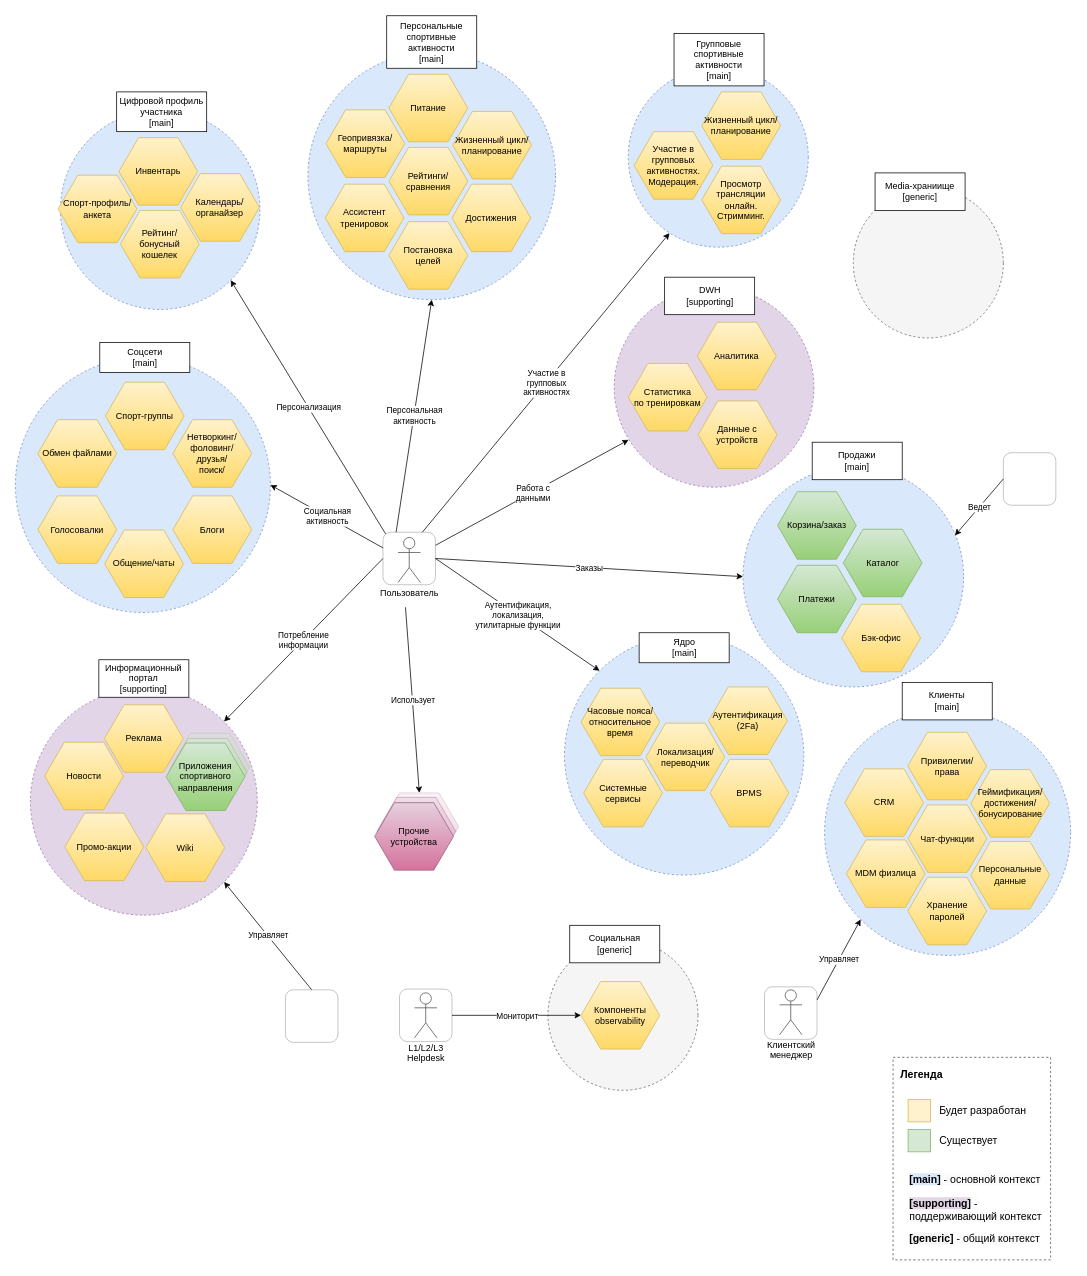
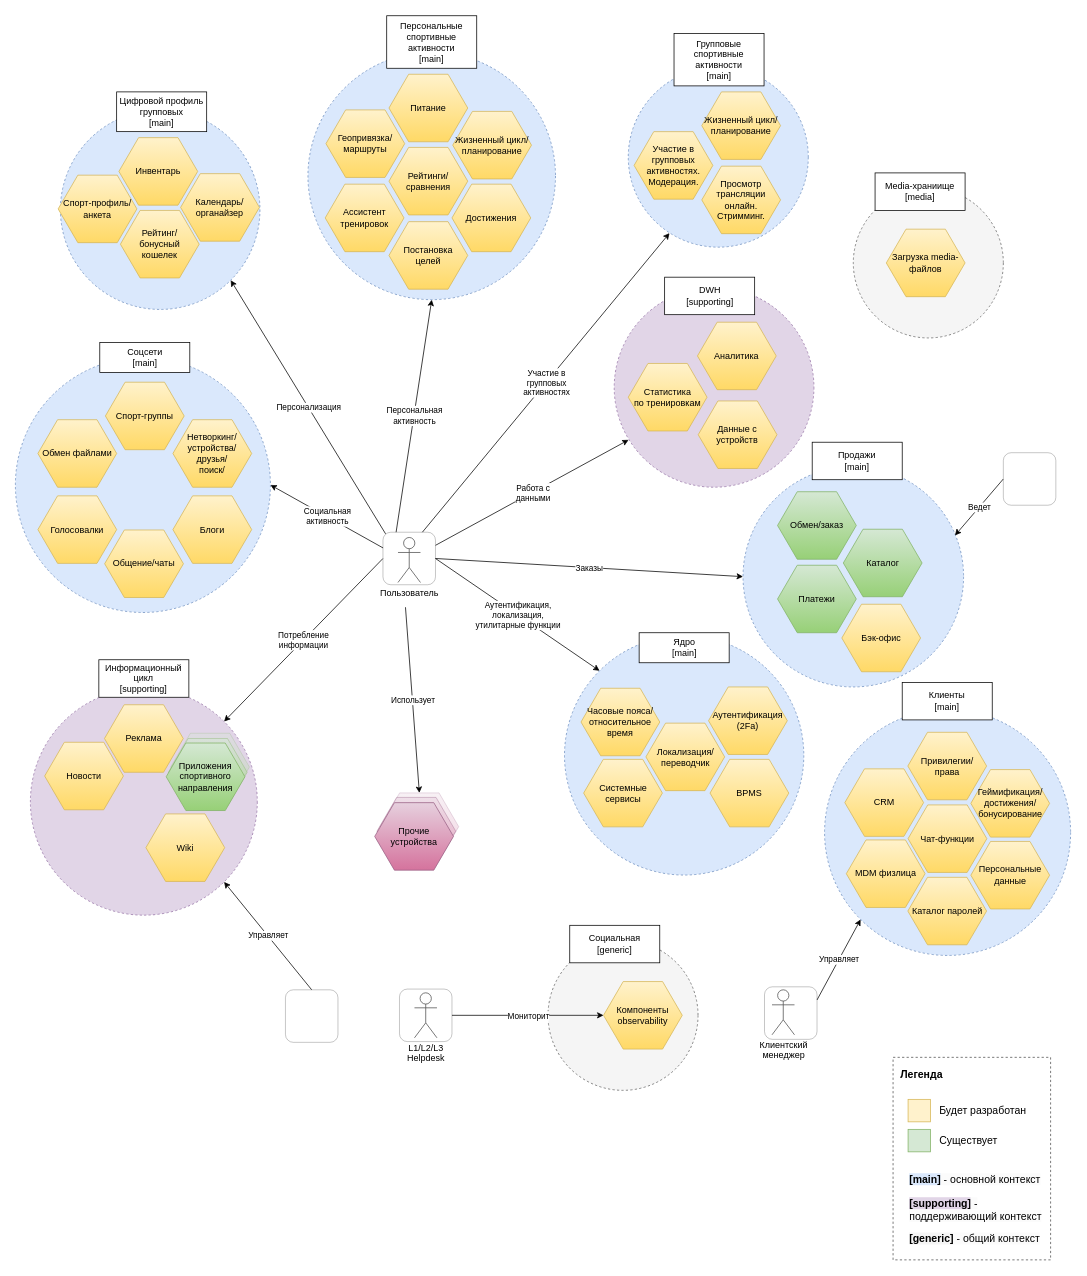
(162, 112) -> (162, 112)
(920, 192) -> (920, 192)
none -> (926, 263)
(212, 453) -> (212, 453)
(817, 525) -> (817, 525)
(144, 678) -> (144, 678)
(104, 847) -> none
(947, 911) -> (947, 911)
(620, 1015) -> (643, 1015)
(791, 1051) -> (784, 1051)
